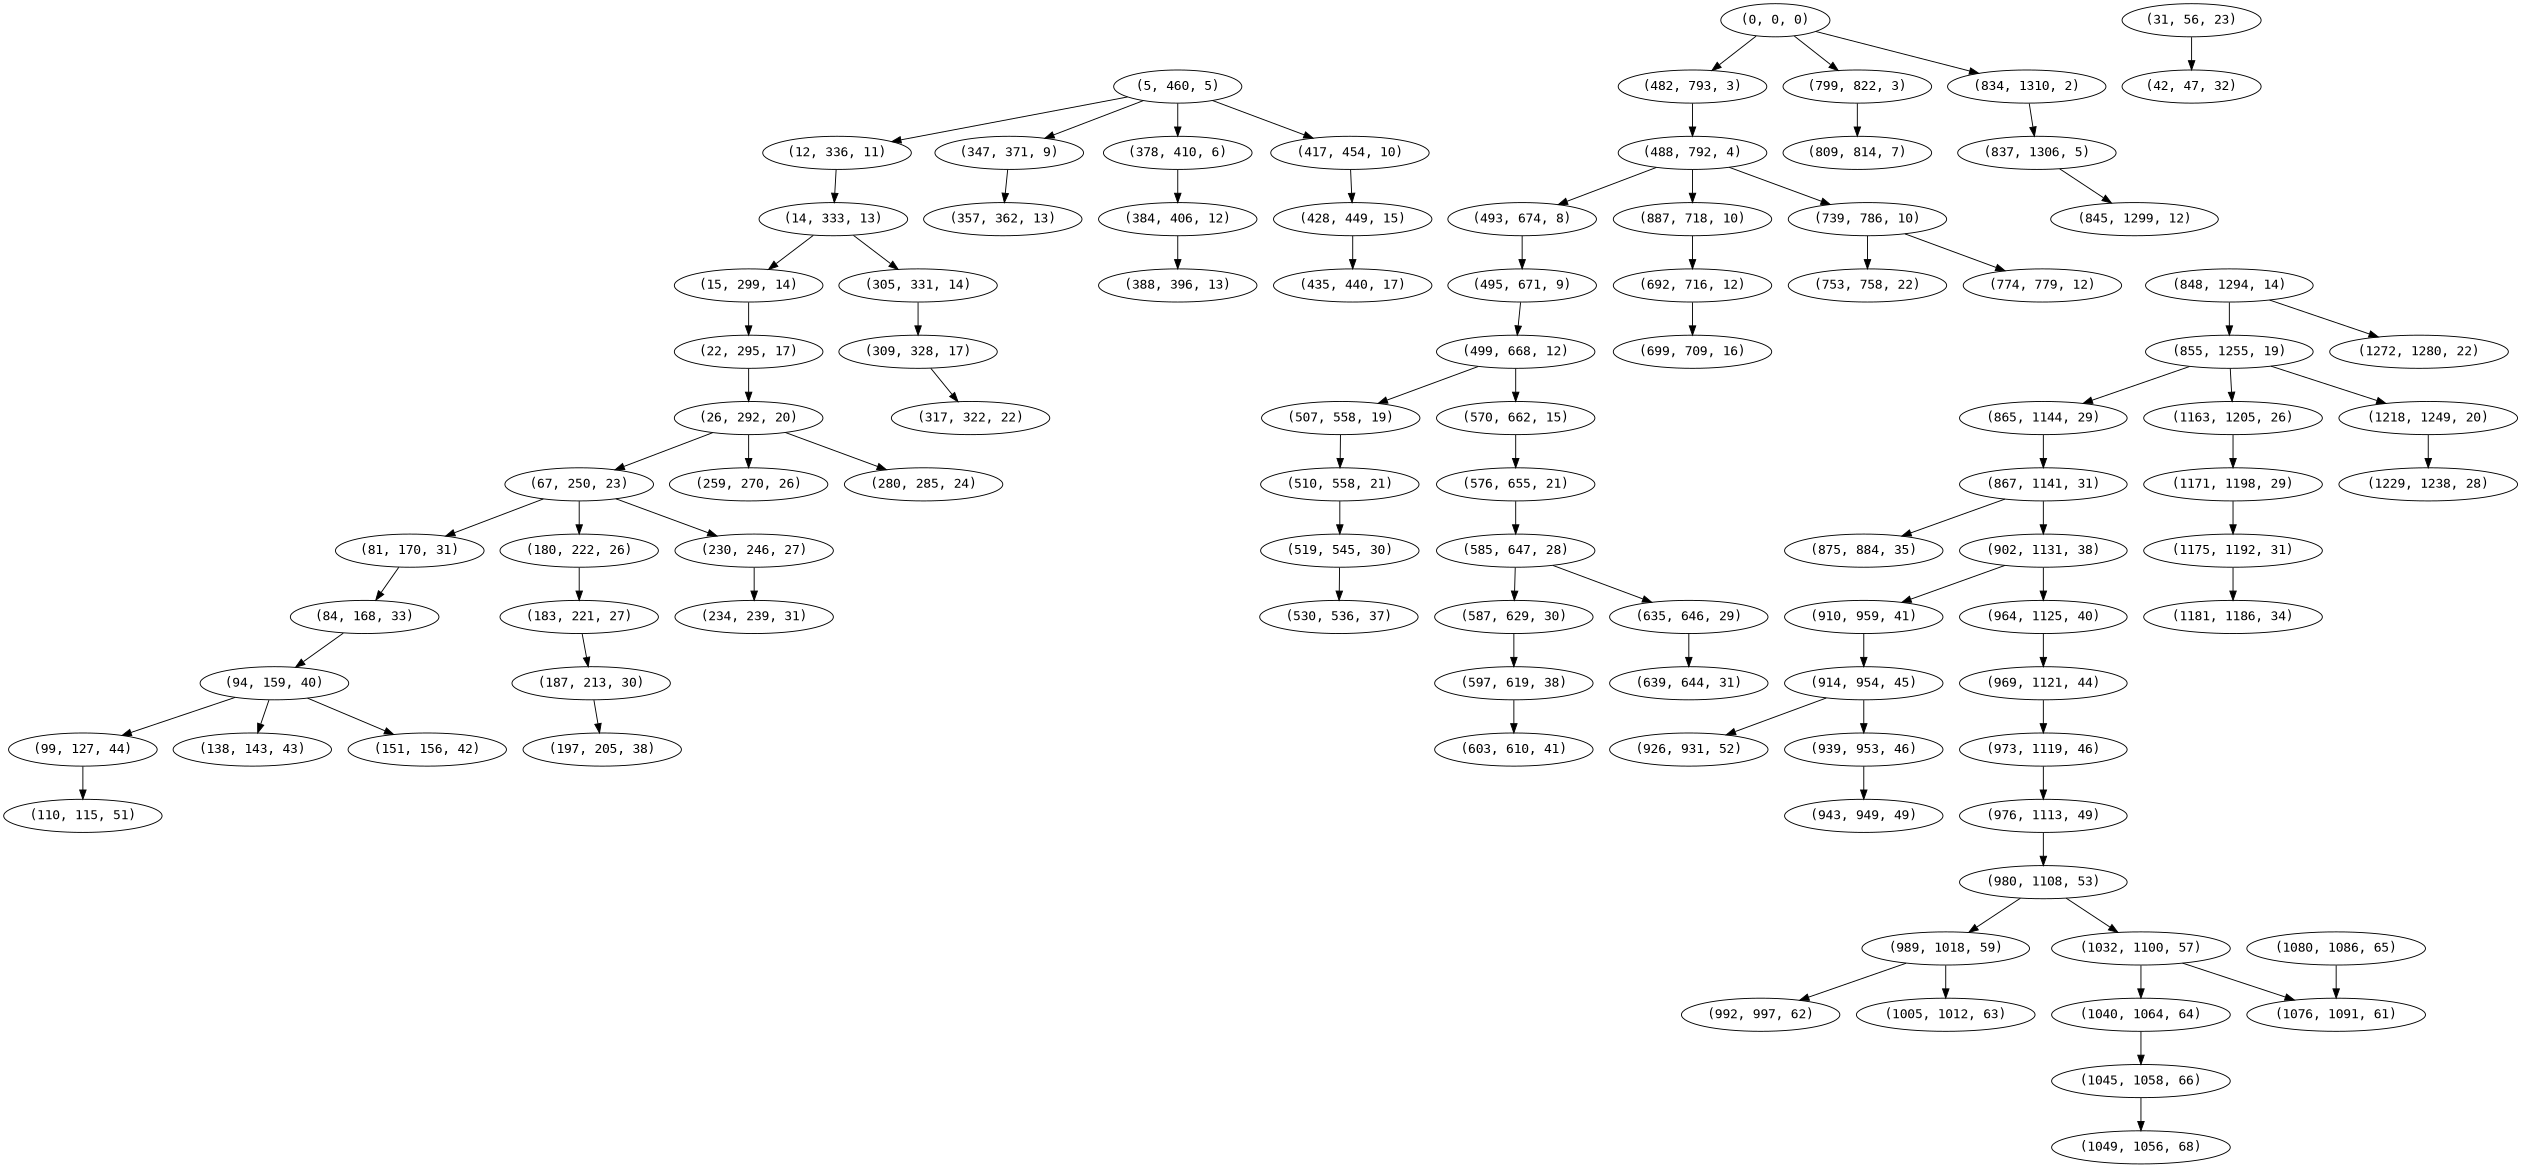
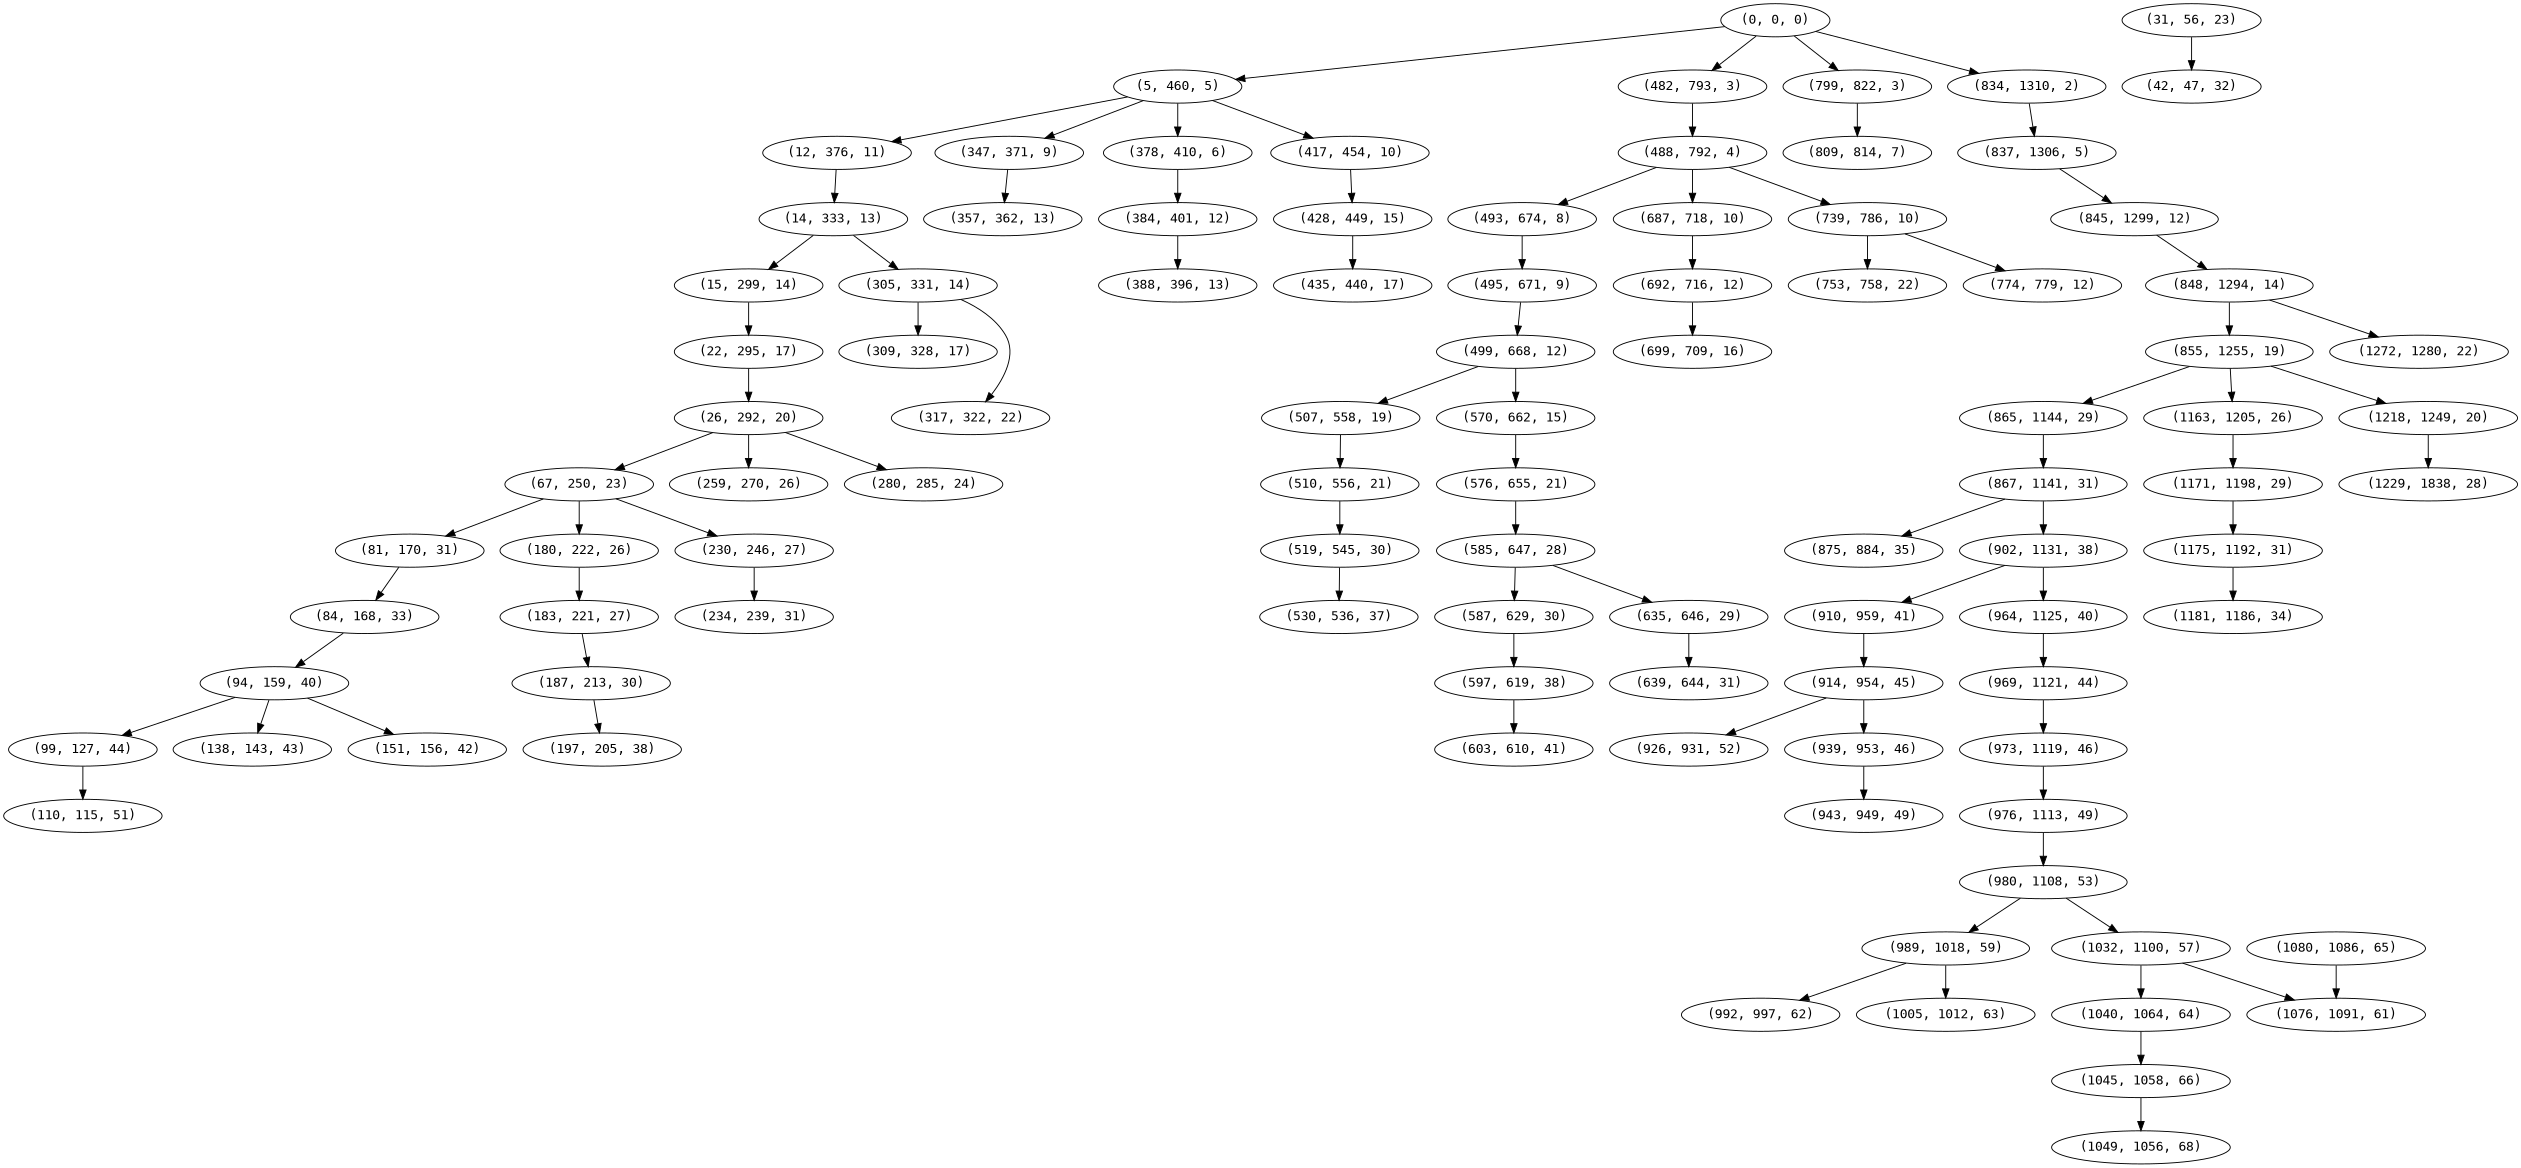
none -> (1485, 53)
(837, 153) -> (837, 153)
(1178, 219) -> (1178, 219)
(1692, 219) -> (1692, 219)
none -> (2178, 250)
(941, 381) -> (1007, 338)
(1340, 484) -> (1340, 484)
(2428, 484) -> (2428, 484)
